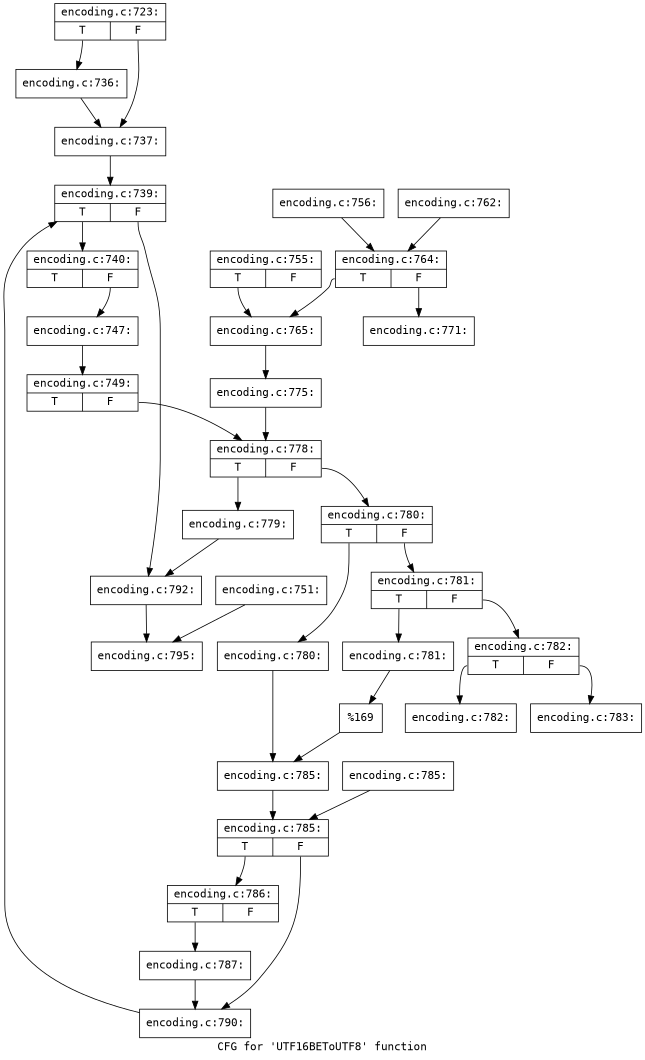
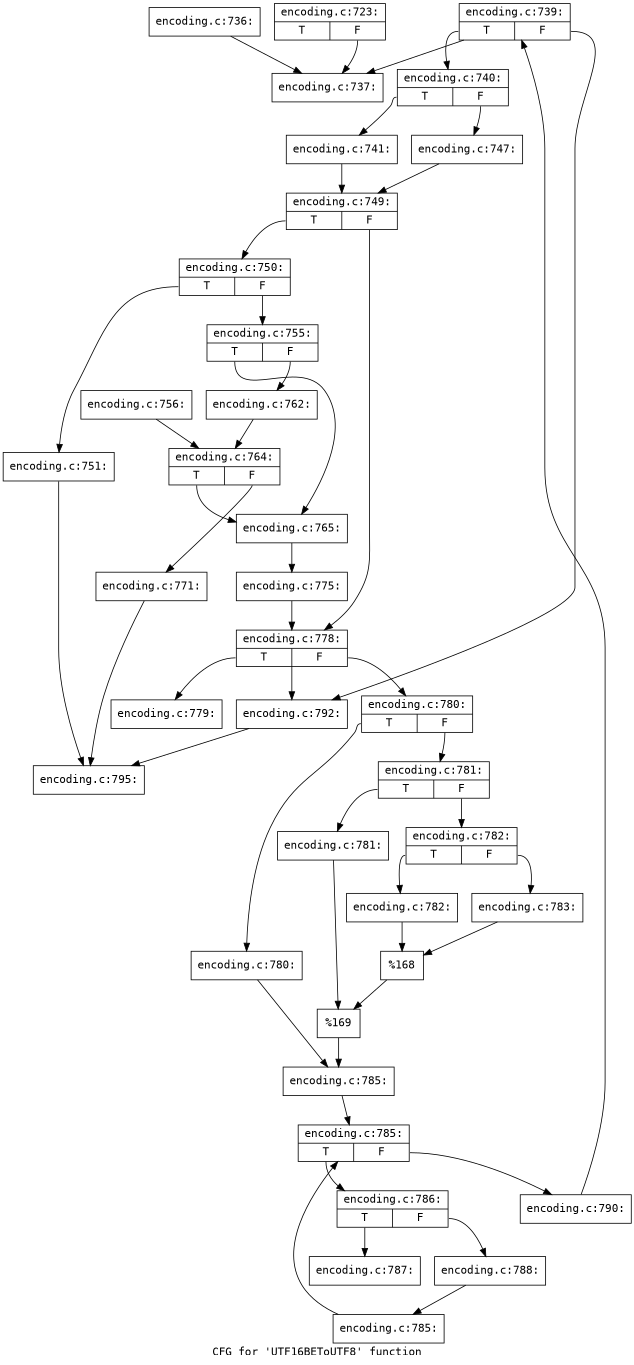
(82, 51) -> none
none -> (342, 149)
(110, 167) -> (419, 55)
none -> (235, 277)
none -> (288, 372)
(195, 555) -> (292, 679)
none -> (110, 677)
none -> (402, 966)
(195, 991) -> none
none -> (490, 1271)
